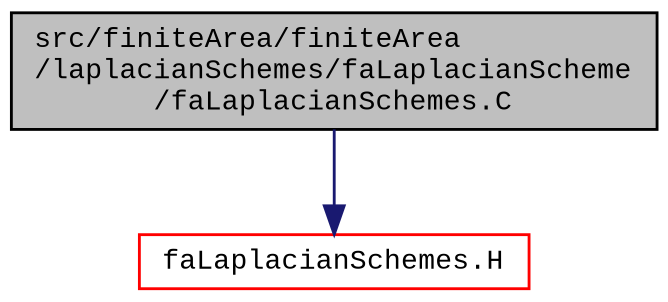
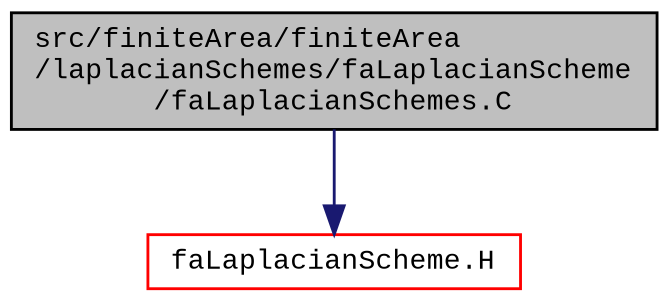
(334, 262) -> (334, 262)
